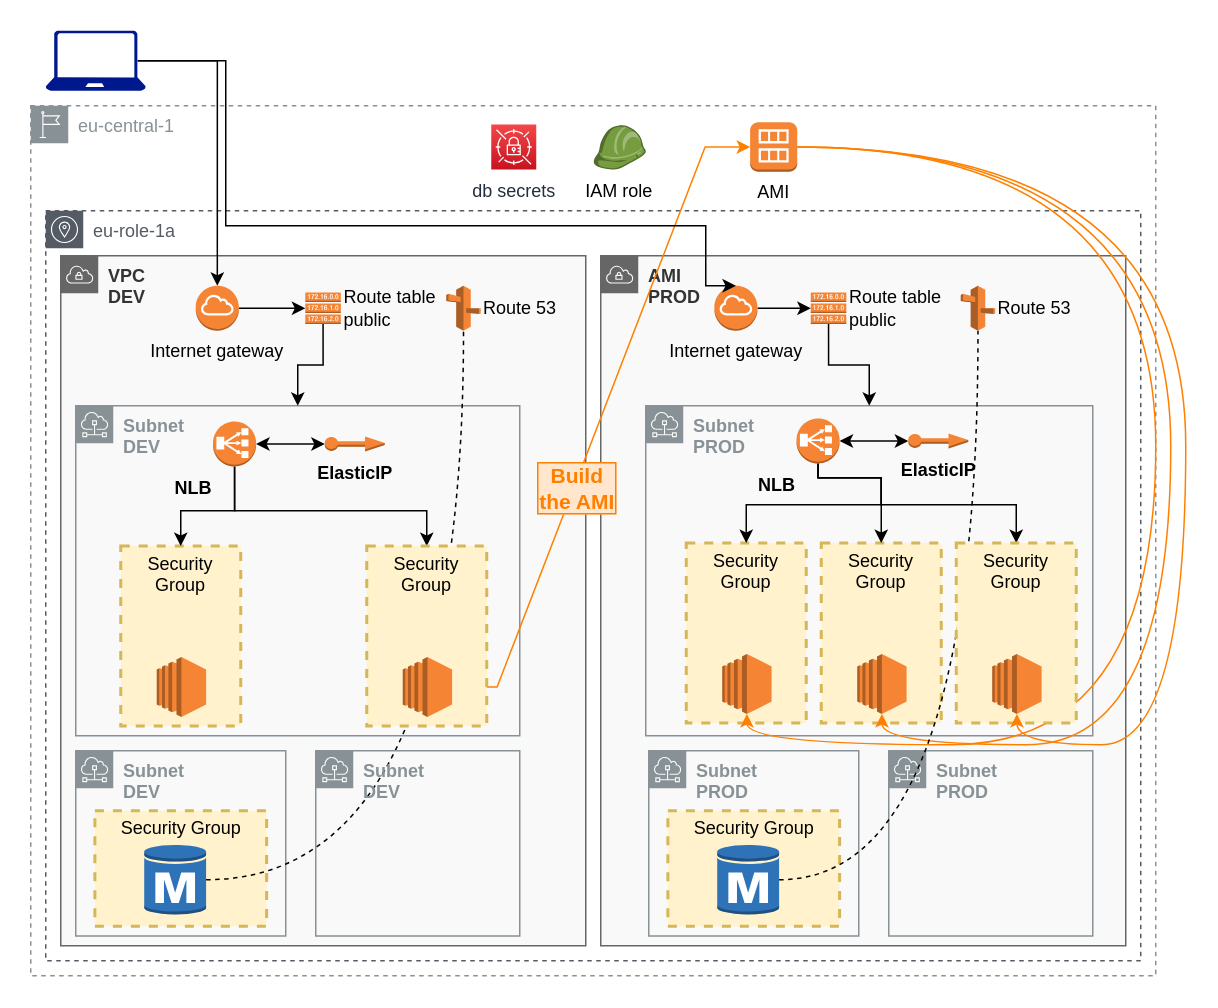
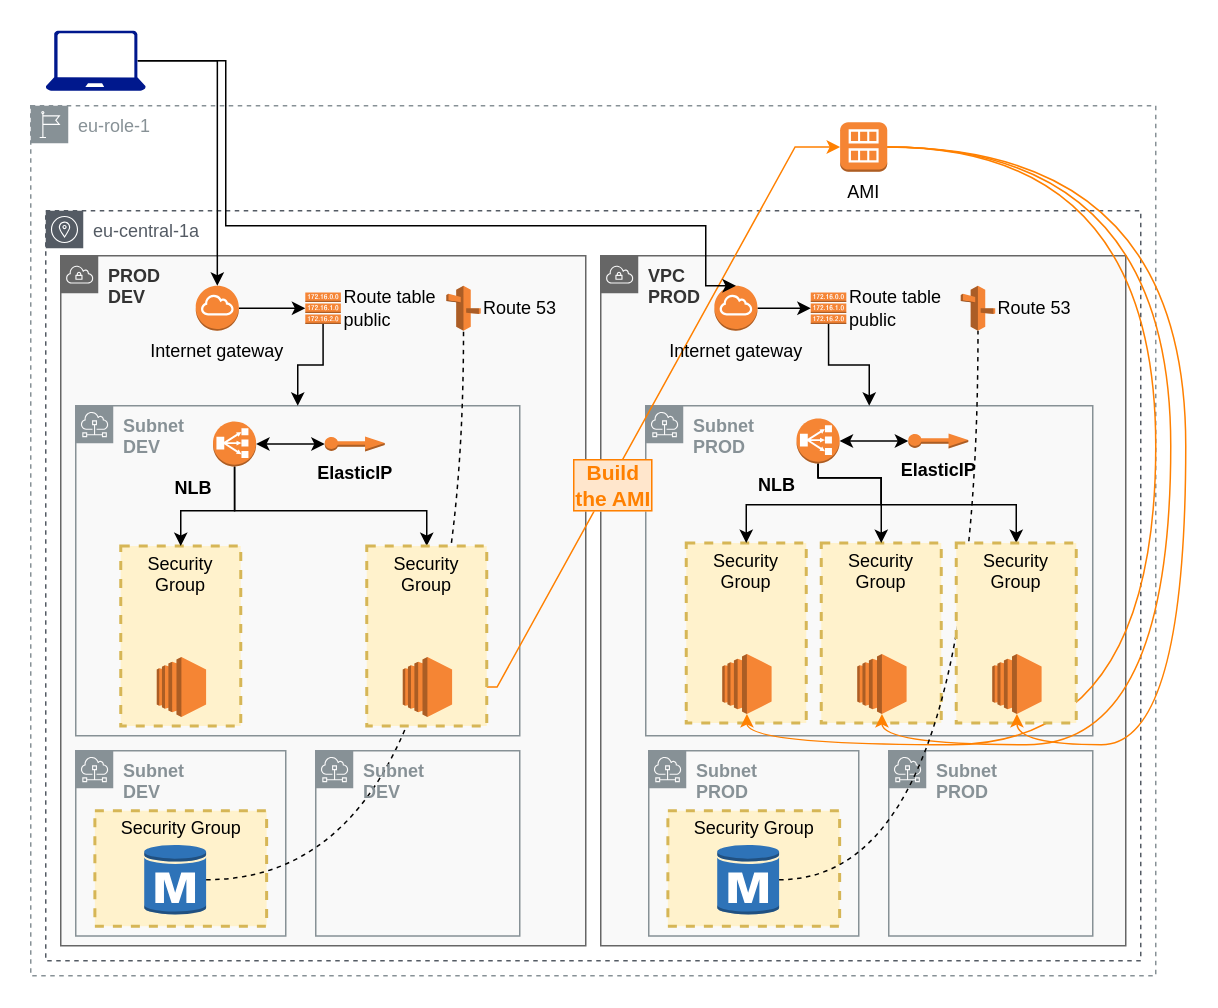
(137, 127) -> (122, 127)
(514, 147) -> none
(619, 147) -> none
(774, 147) -> (864, 147)
(142, 232) -> (157, 232)
(124, 288) -> (129, 288)
(669, 288) -> (669, 288)
